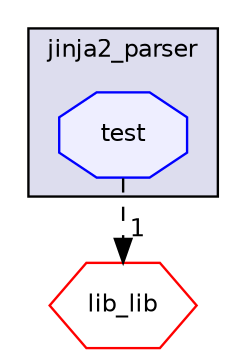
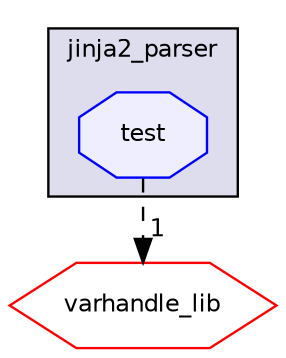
(123, 305) -> (143, 305)
